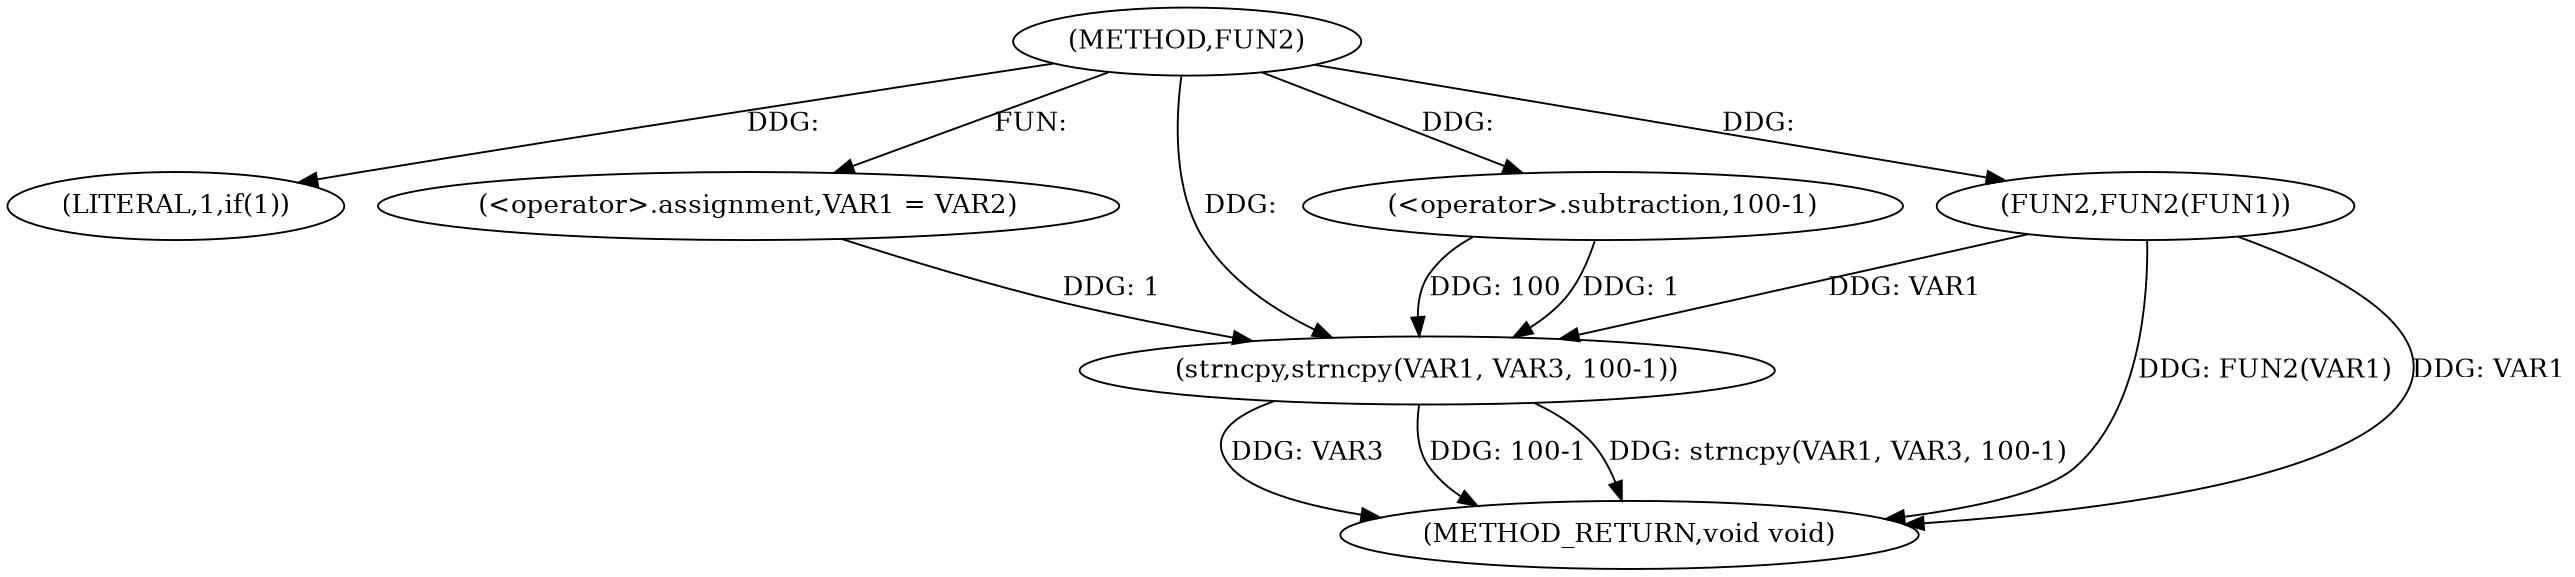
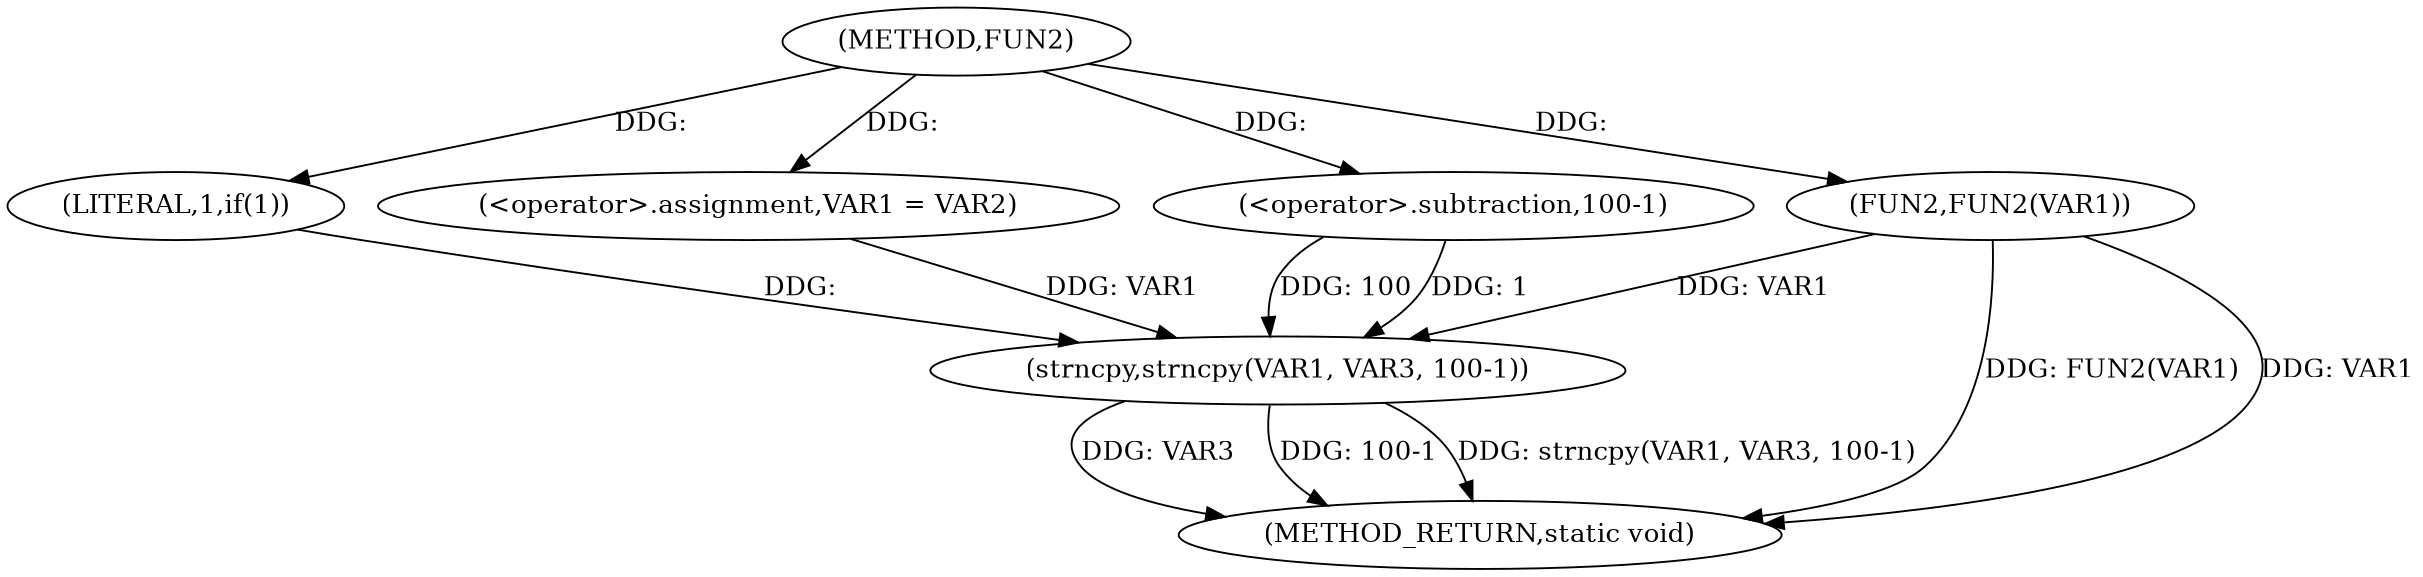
(1035, 124) -> (906, 124)
(2145, 206) -> (1990, 206)
(1198, 229) -> (678, 287)
(1112, 288) -> (1123, 288)
(1629, 535) -> (1480, 535)
